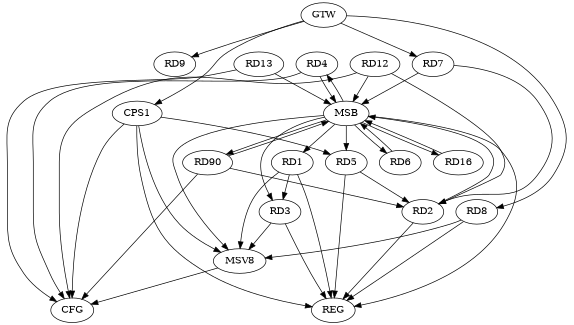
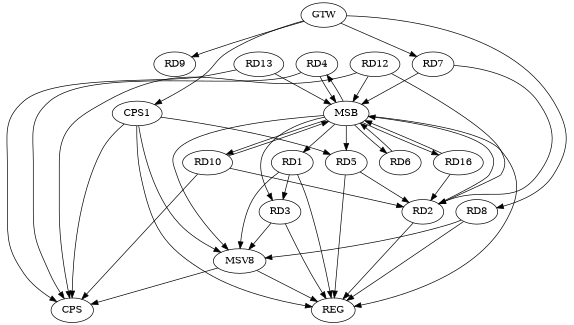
(208, 163) -> (208, 163)
none -> (443, 185)
none -> (284, 284)
(72, 310) -> (72, 310)
